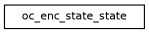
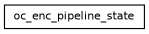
(74, 17) -> (74, 17)
